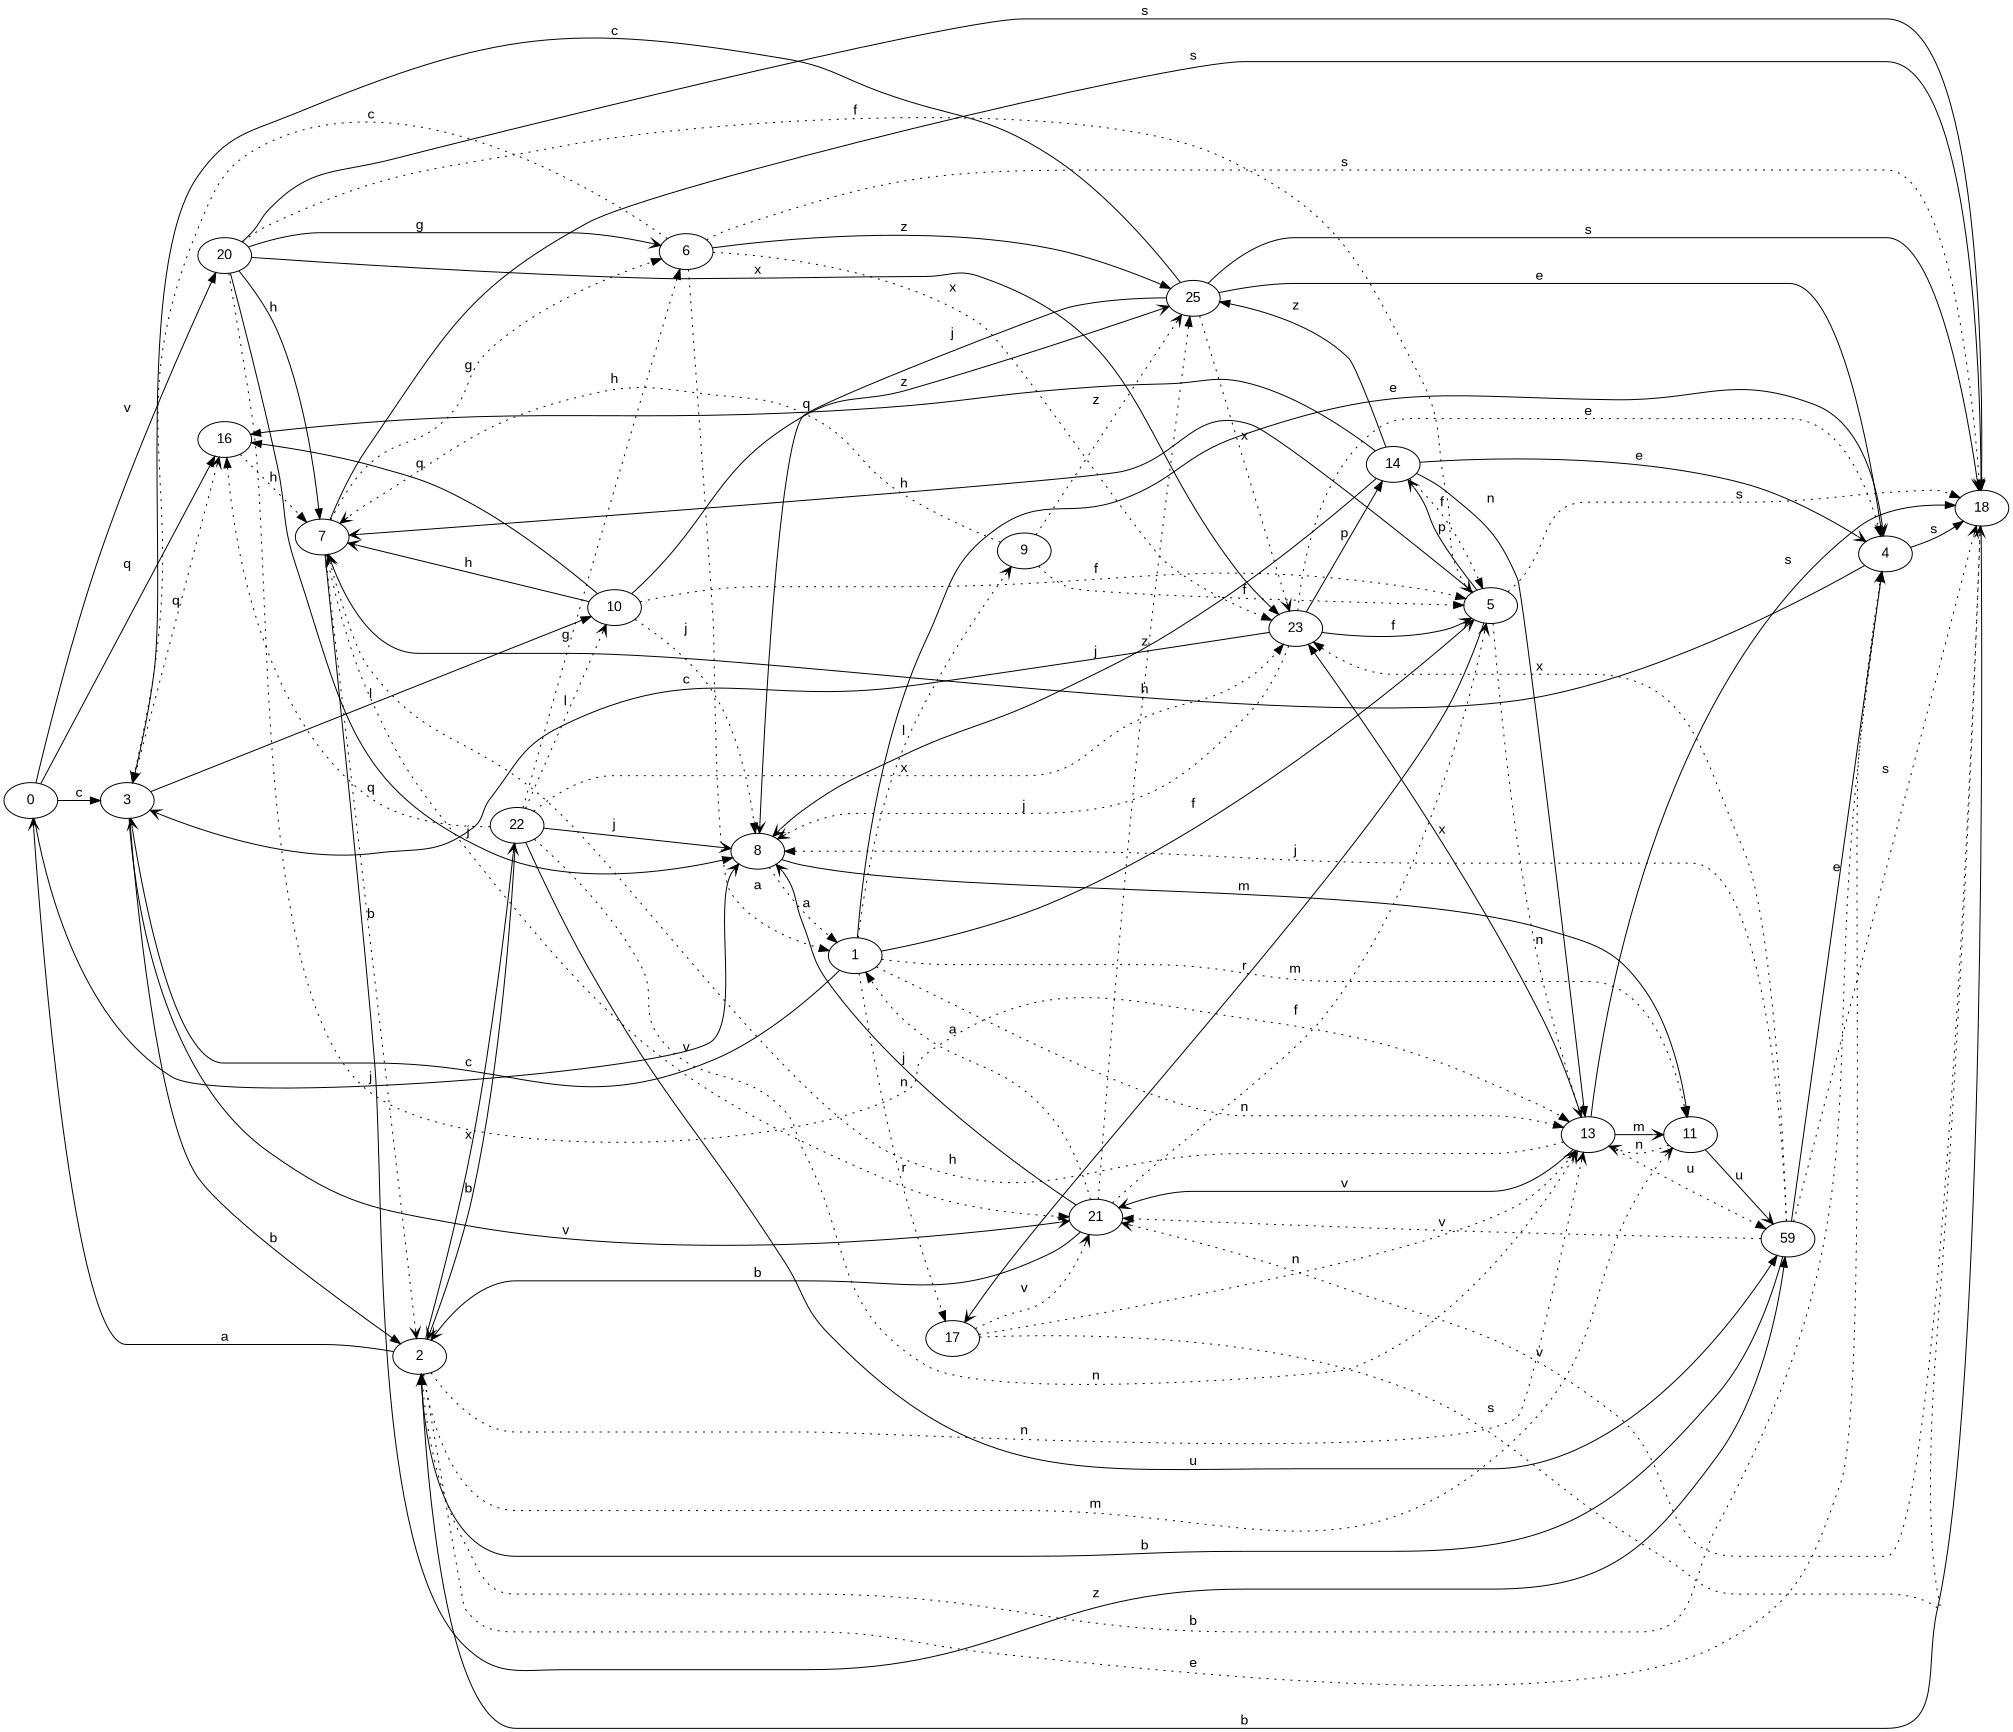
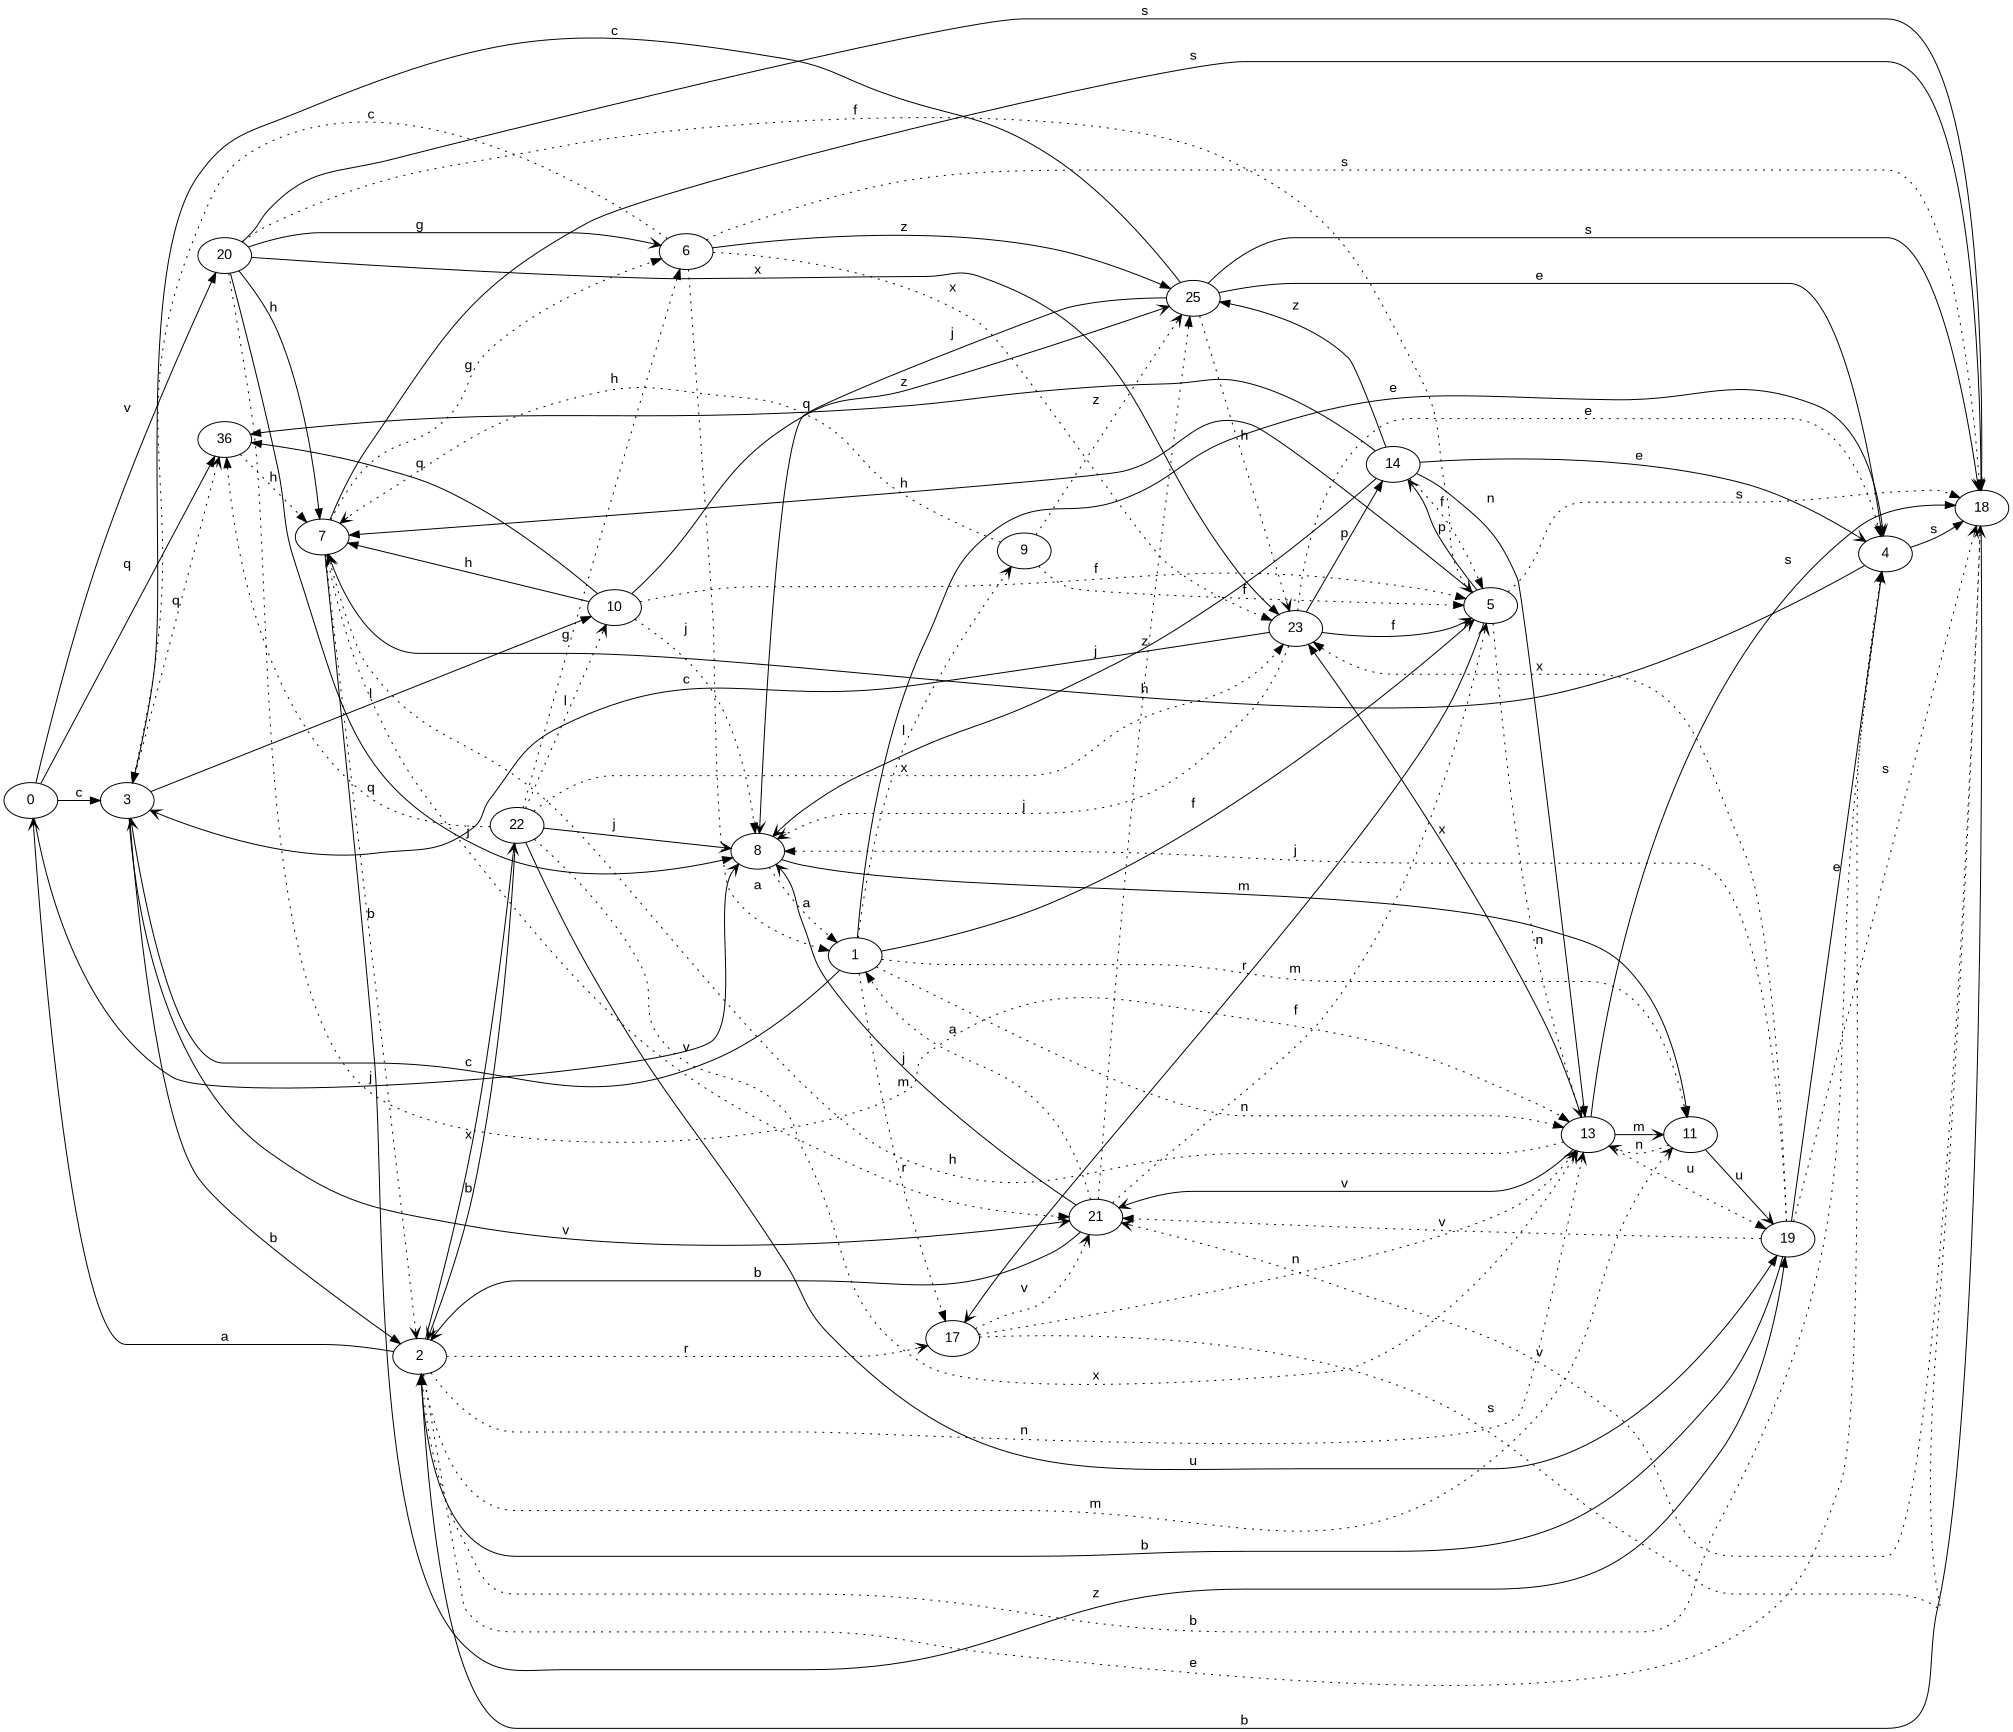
(410, 70) -> (410, 70)
(1245, 436) -> (1245, 436)
(225, 440) -> (225, 440)
(951, 488) -> (951, 488)
(473, 574) -> (473, 574)
(904, 1082) -> (904, 1082)
(1788, 1239) -> (1788, 1239)
none -> (683, 1356)
(1096, 1376) -> (1096, 1376)
